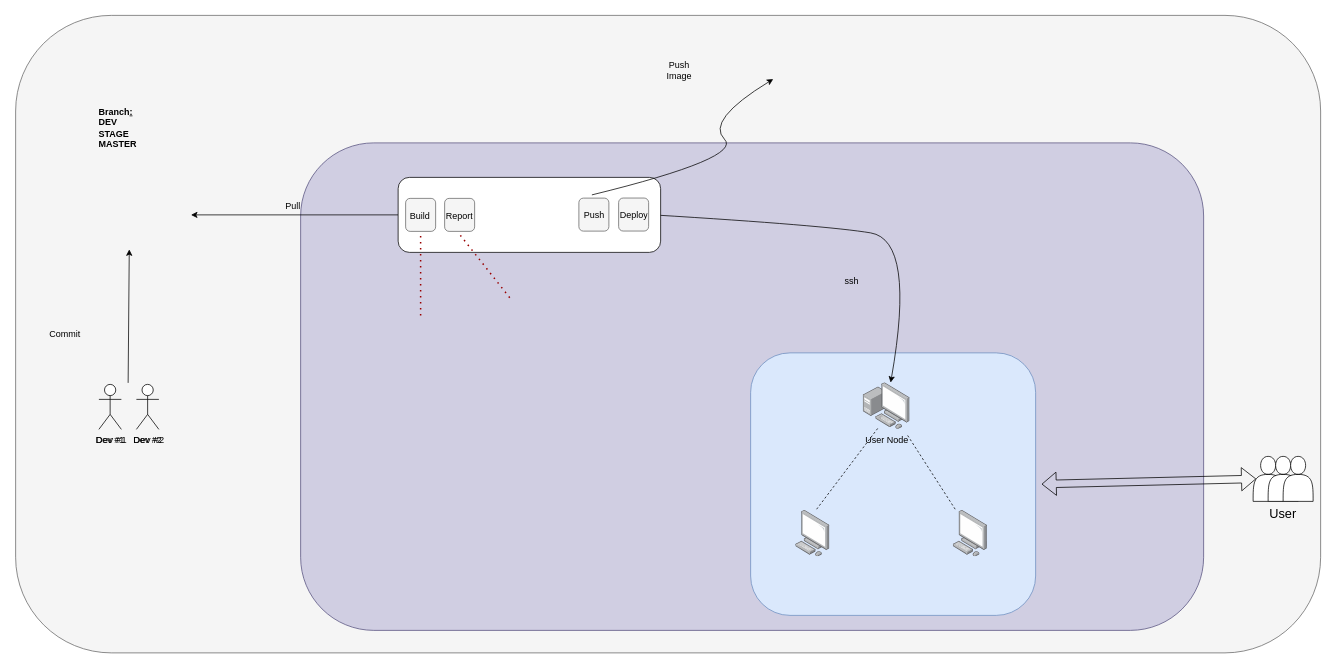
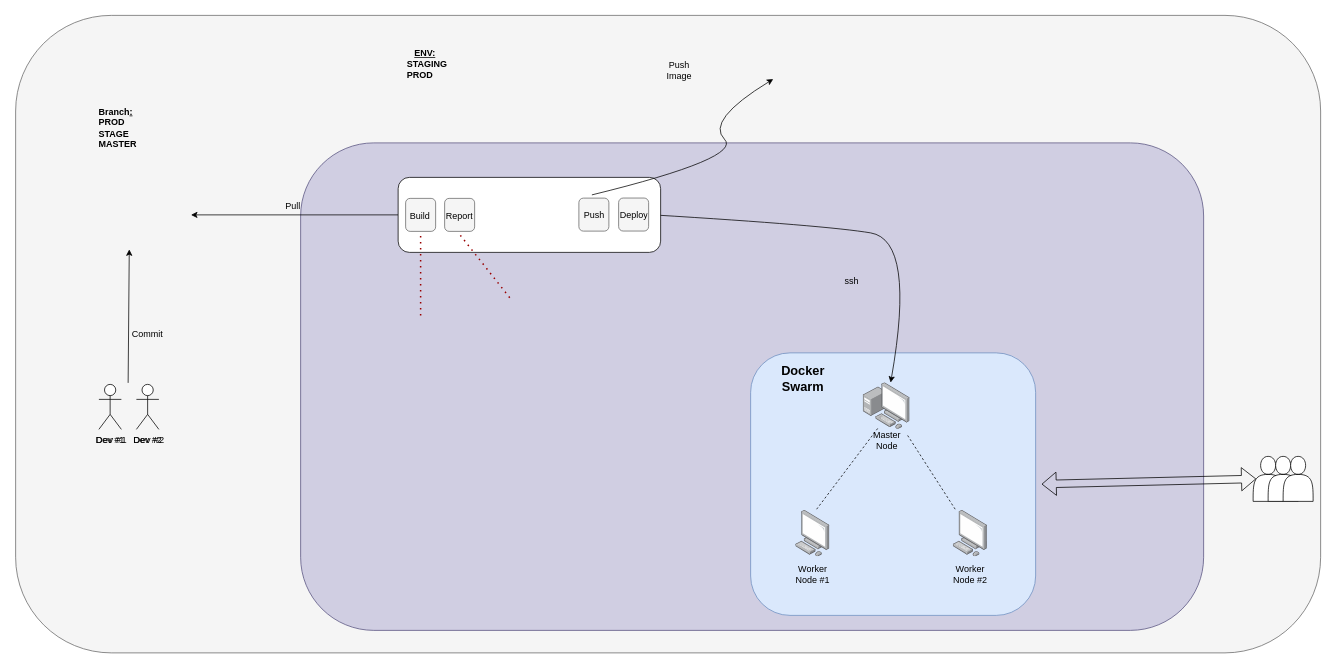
none -> (432, 64)
(115, 128) -> (115, 128)
(65, 334) -> (147, 334)
none -> (803, 379)
(887, 441) -> (887, 441)
(1283, 514) -> none
none -> (812, 574)
none -> (970, 574)
